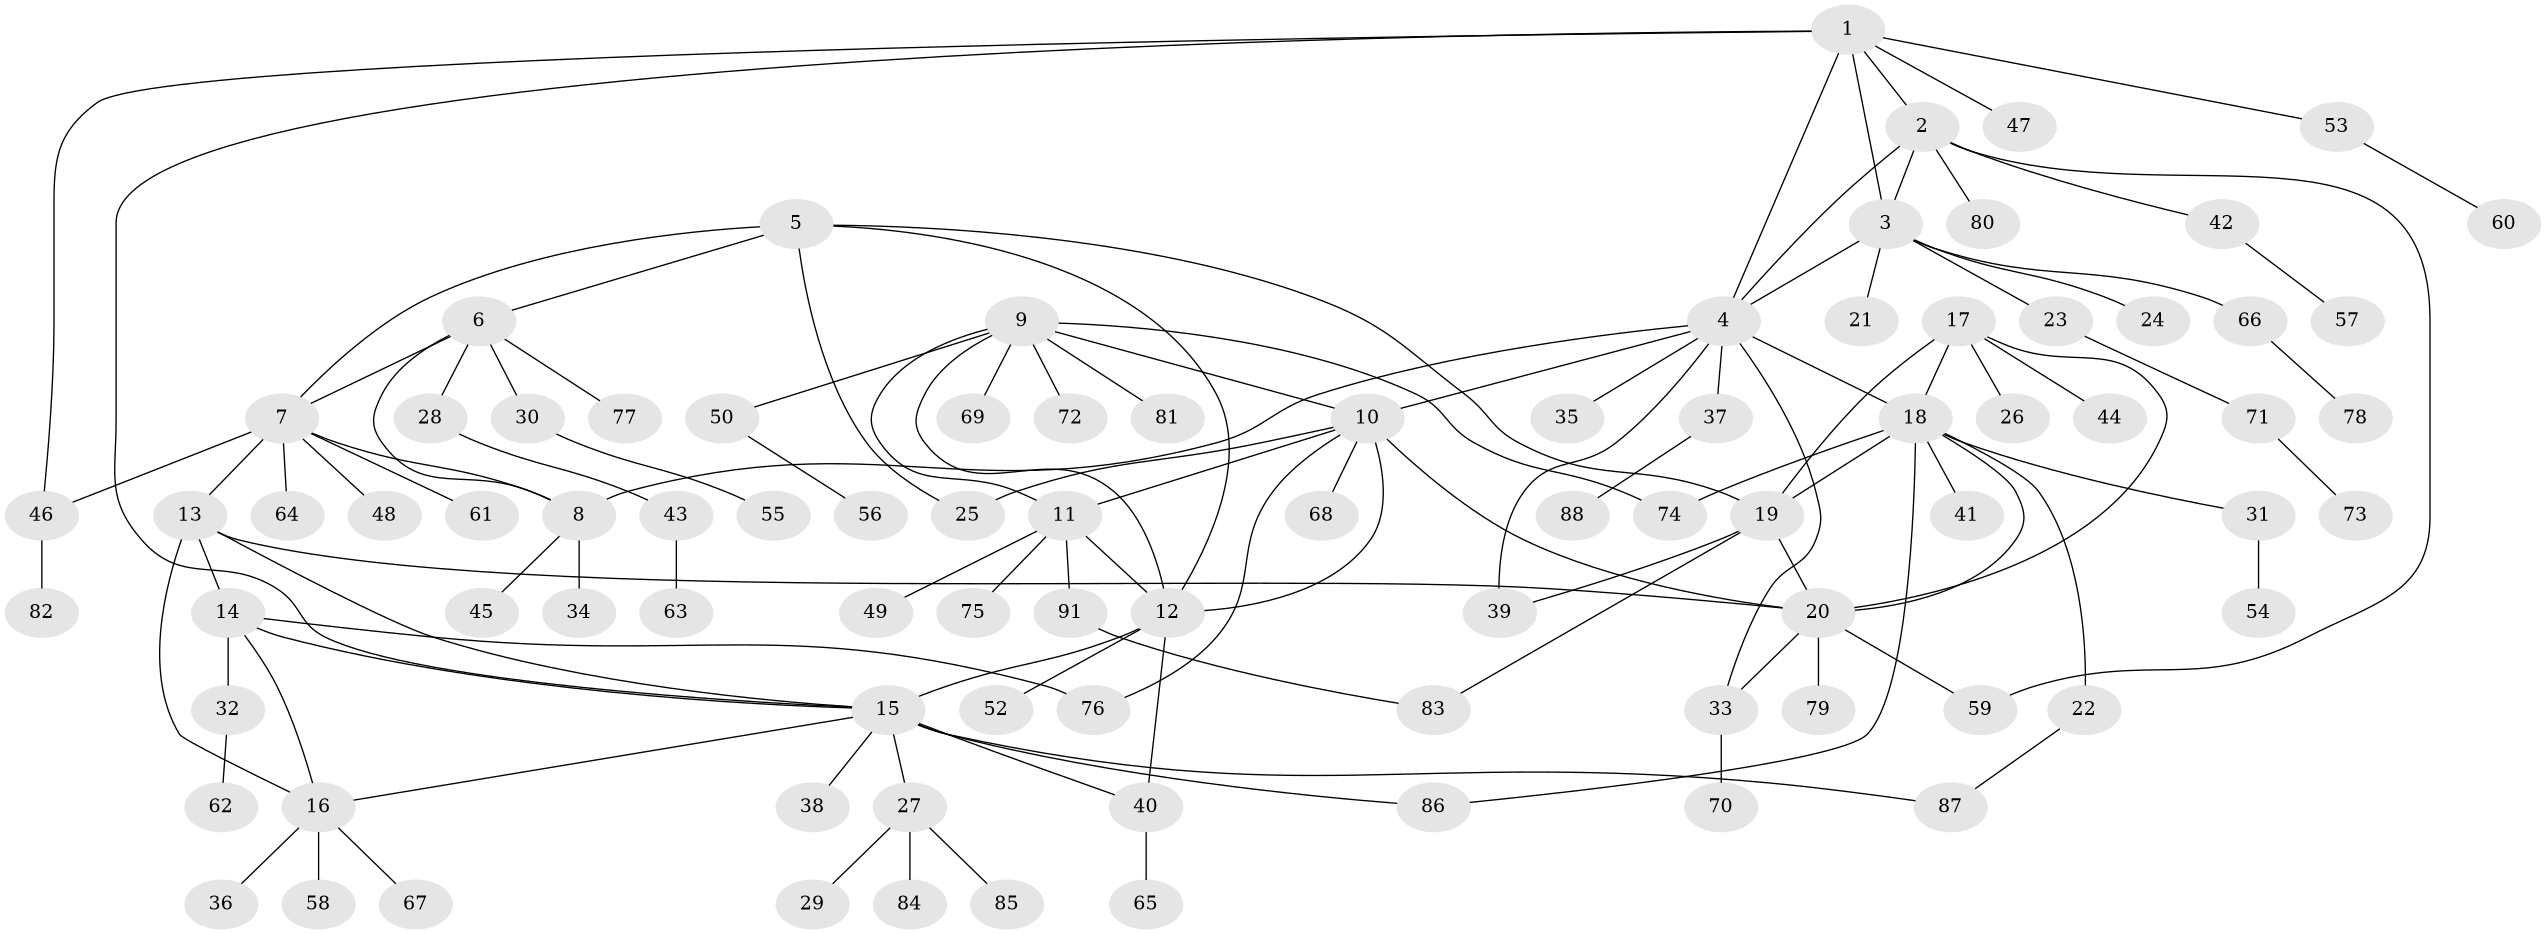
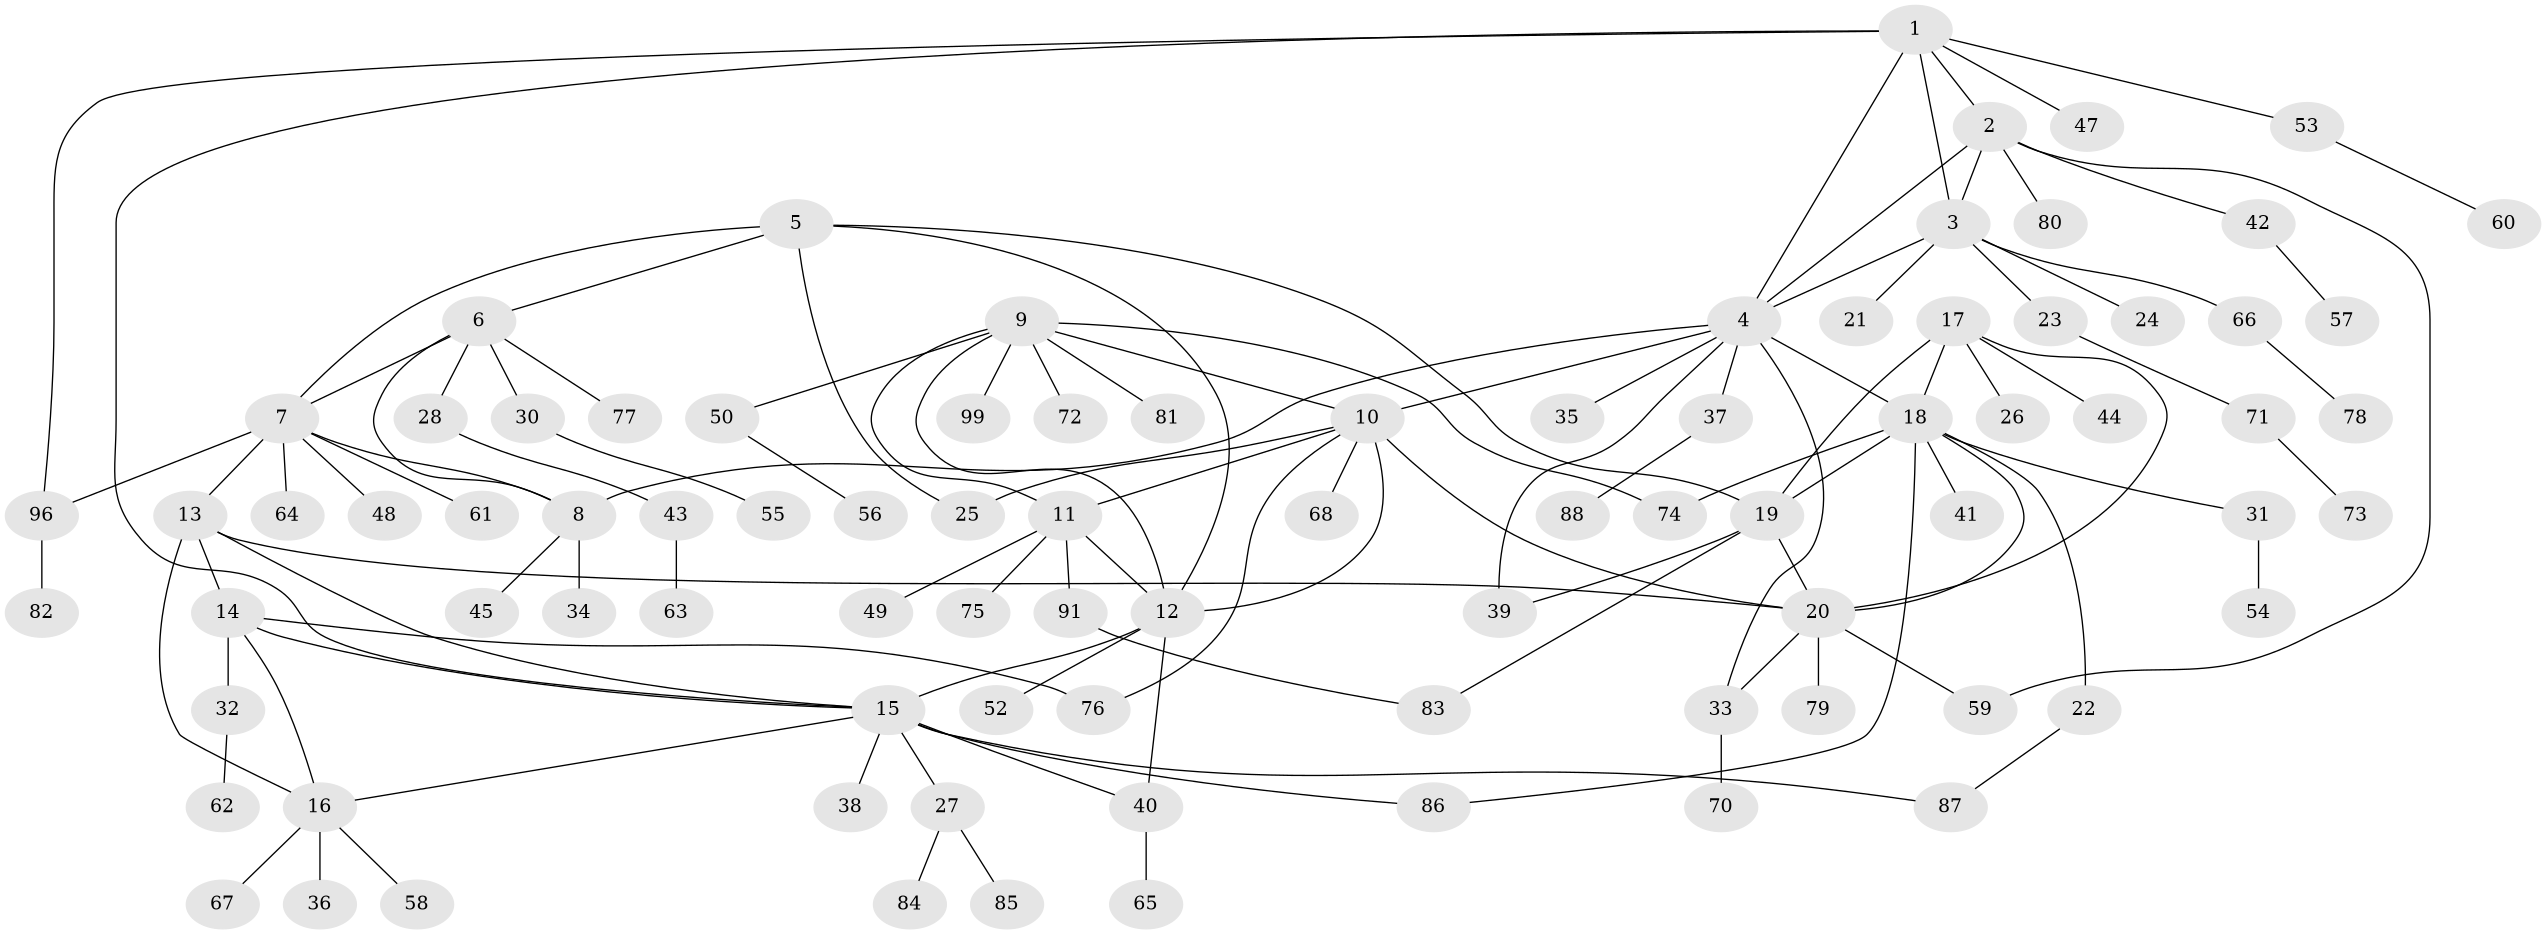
(973, 418) -> (973, 418)
(42, 516) -> (42, 516)
(813, 905) -> none
